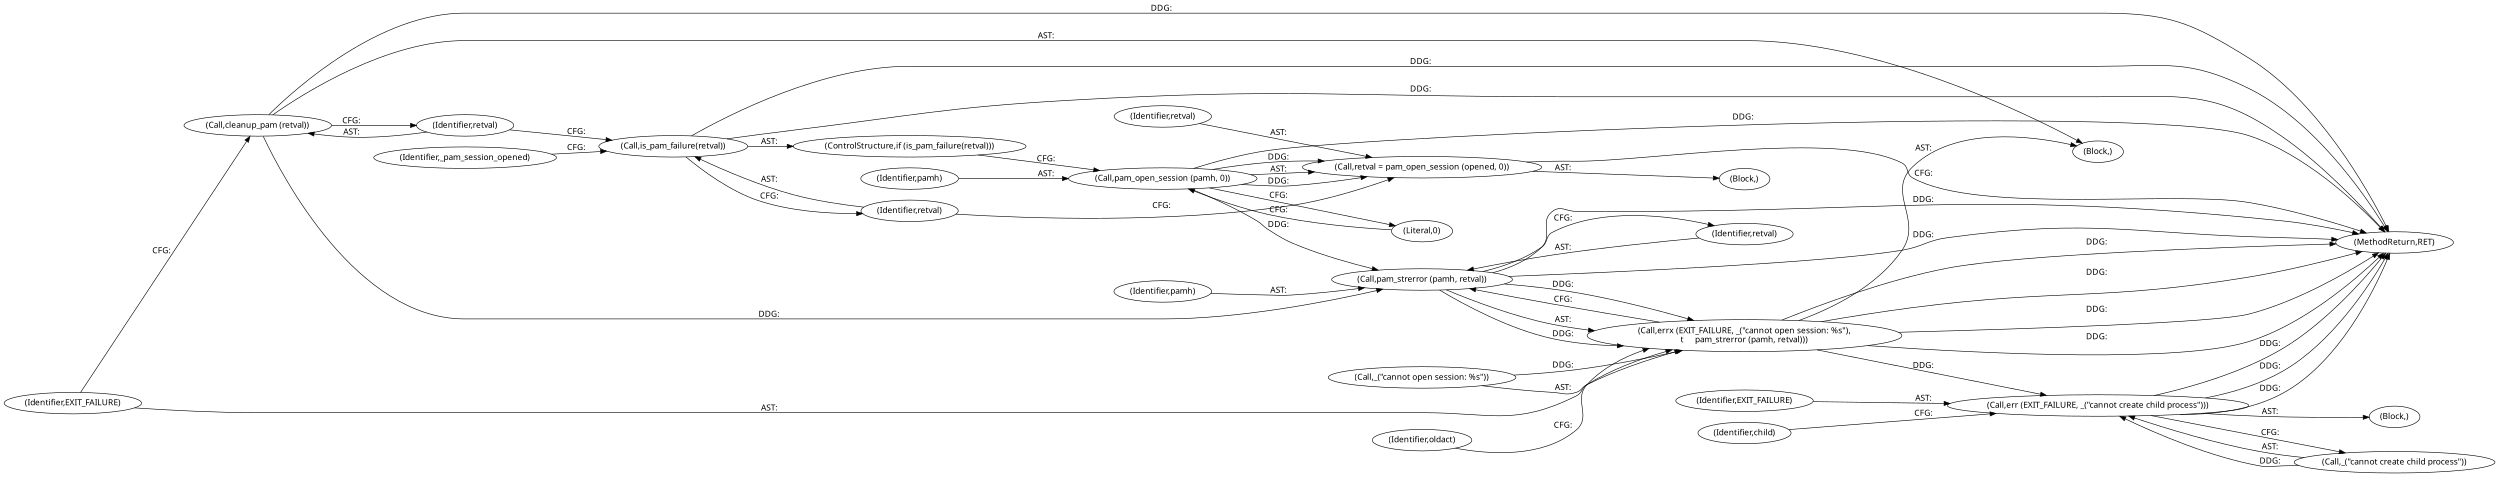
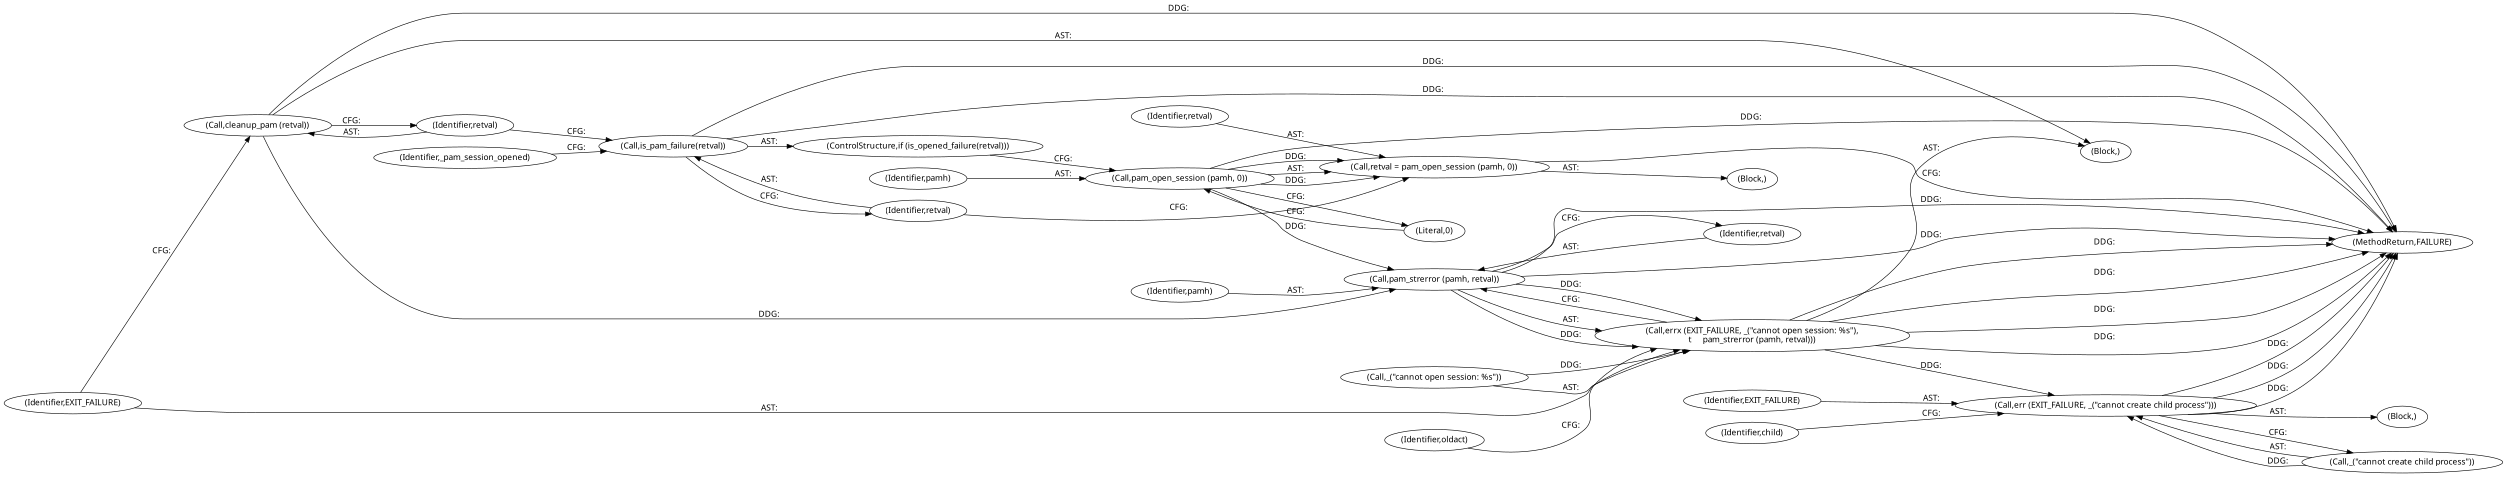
(910, 146) -> (918, 146)
(1422, 167) -> (1434, 167)
(2395, 242) -> (2402, 242)
